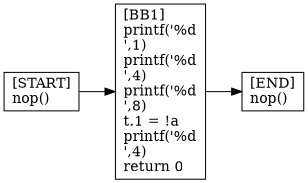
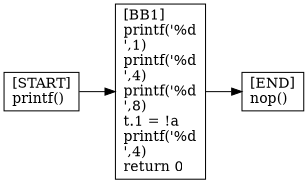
(42, 92) -> (42, 92)
